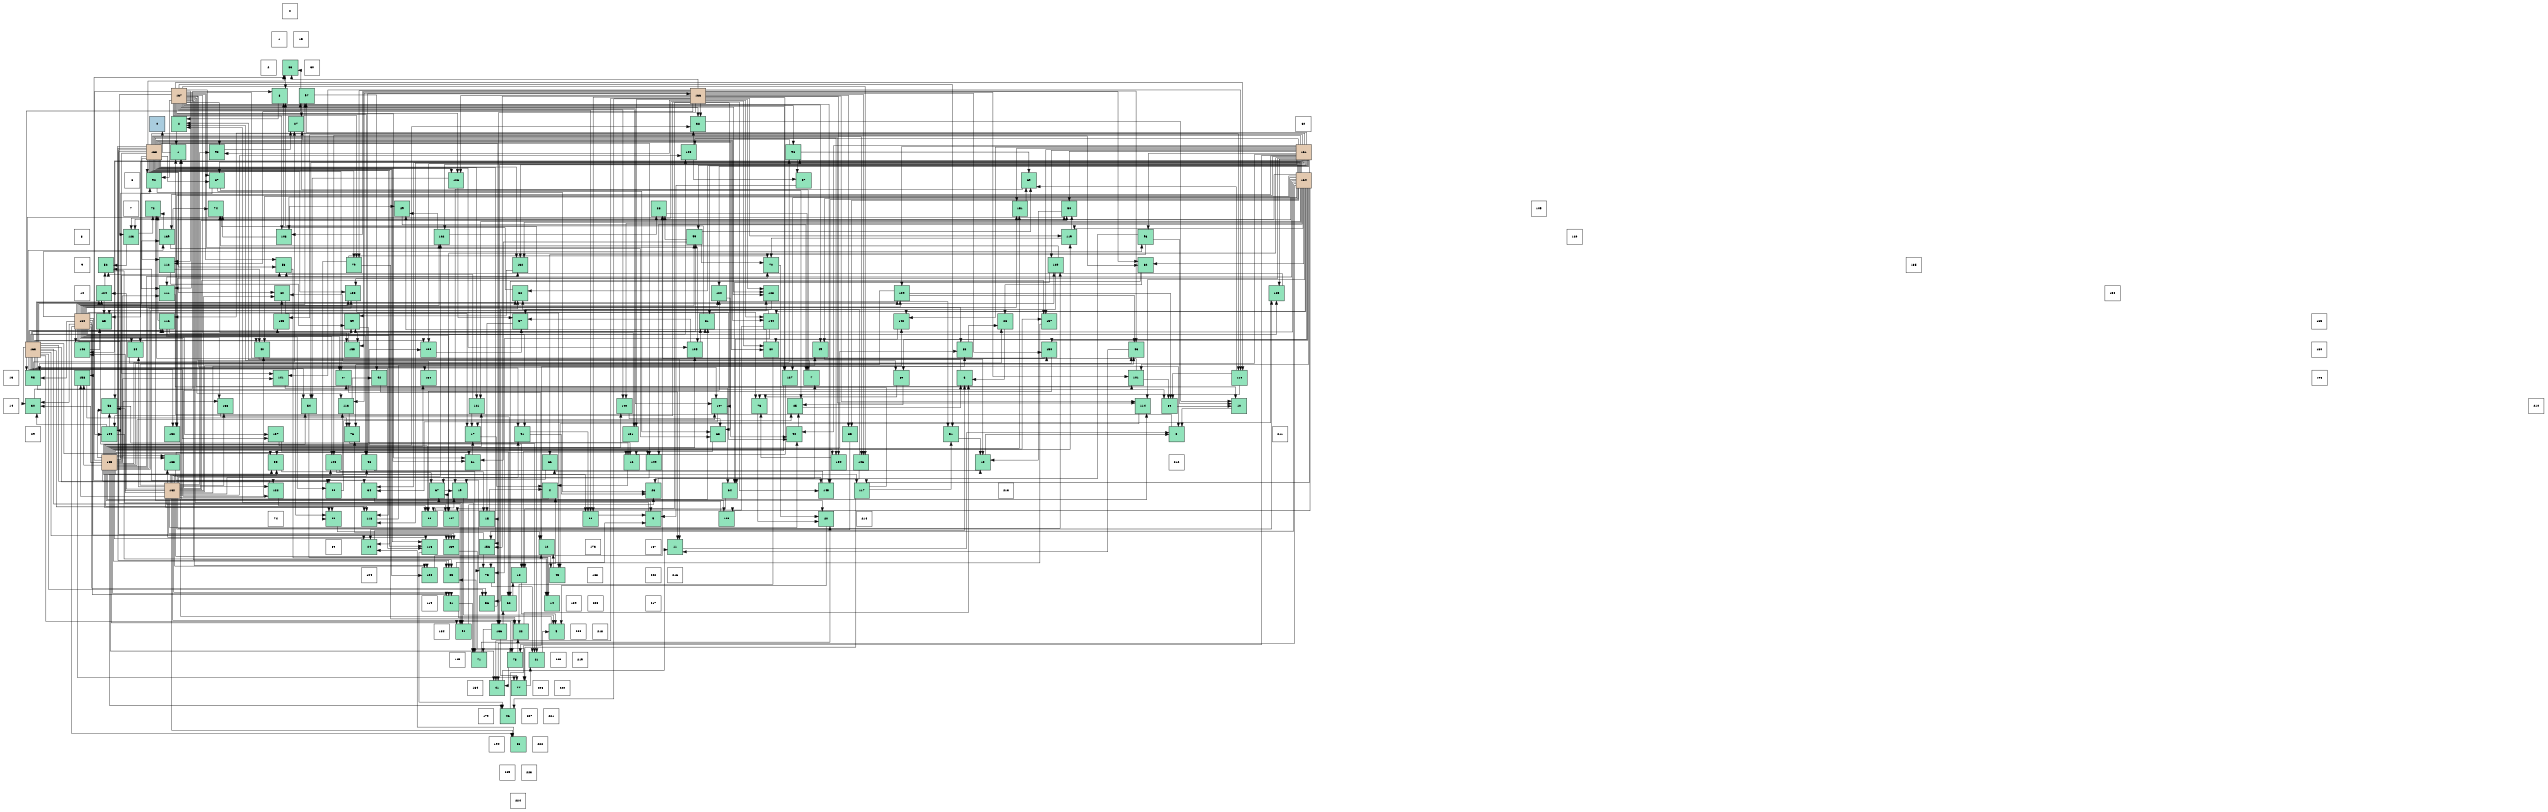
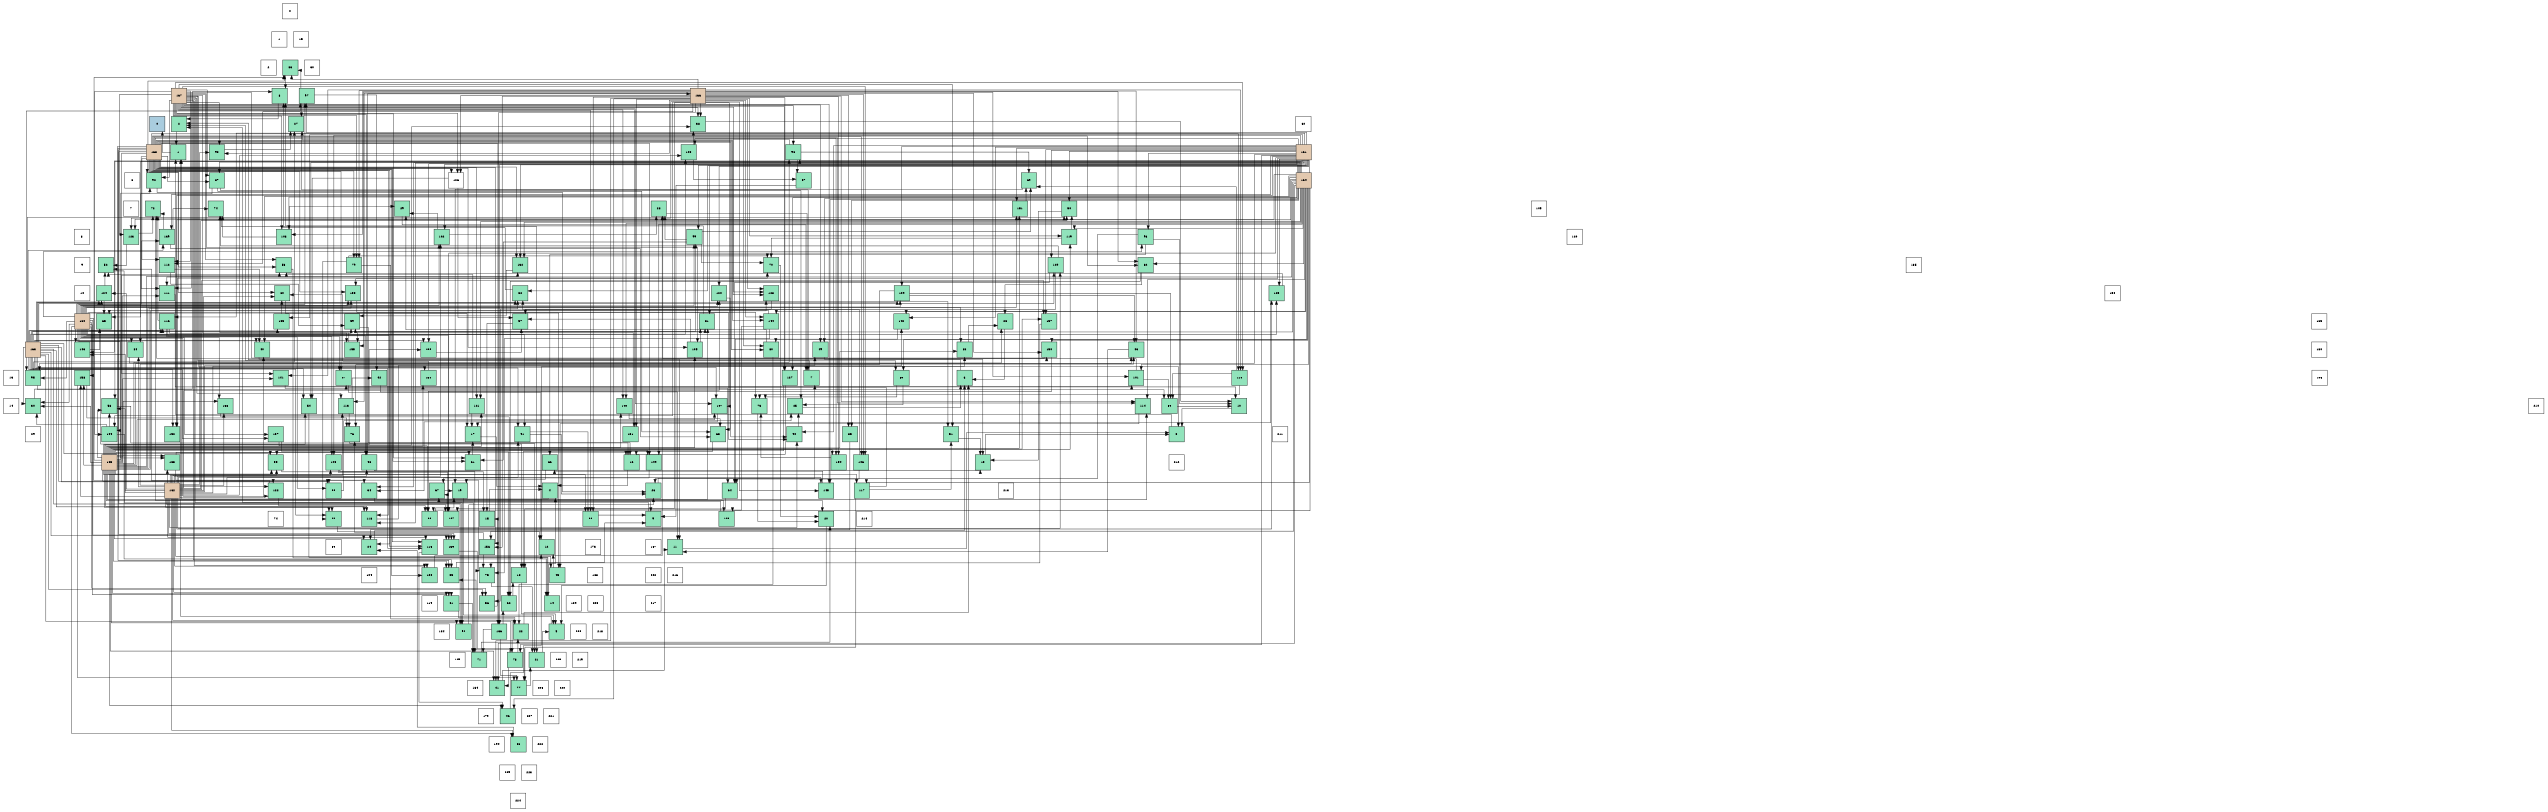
(456, 180) -> (456, 180)
(386, 473) -> (410, 472)
